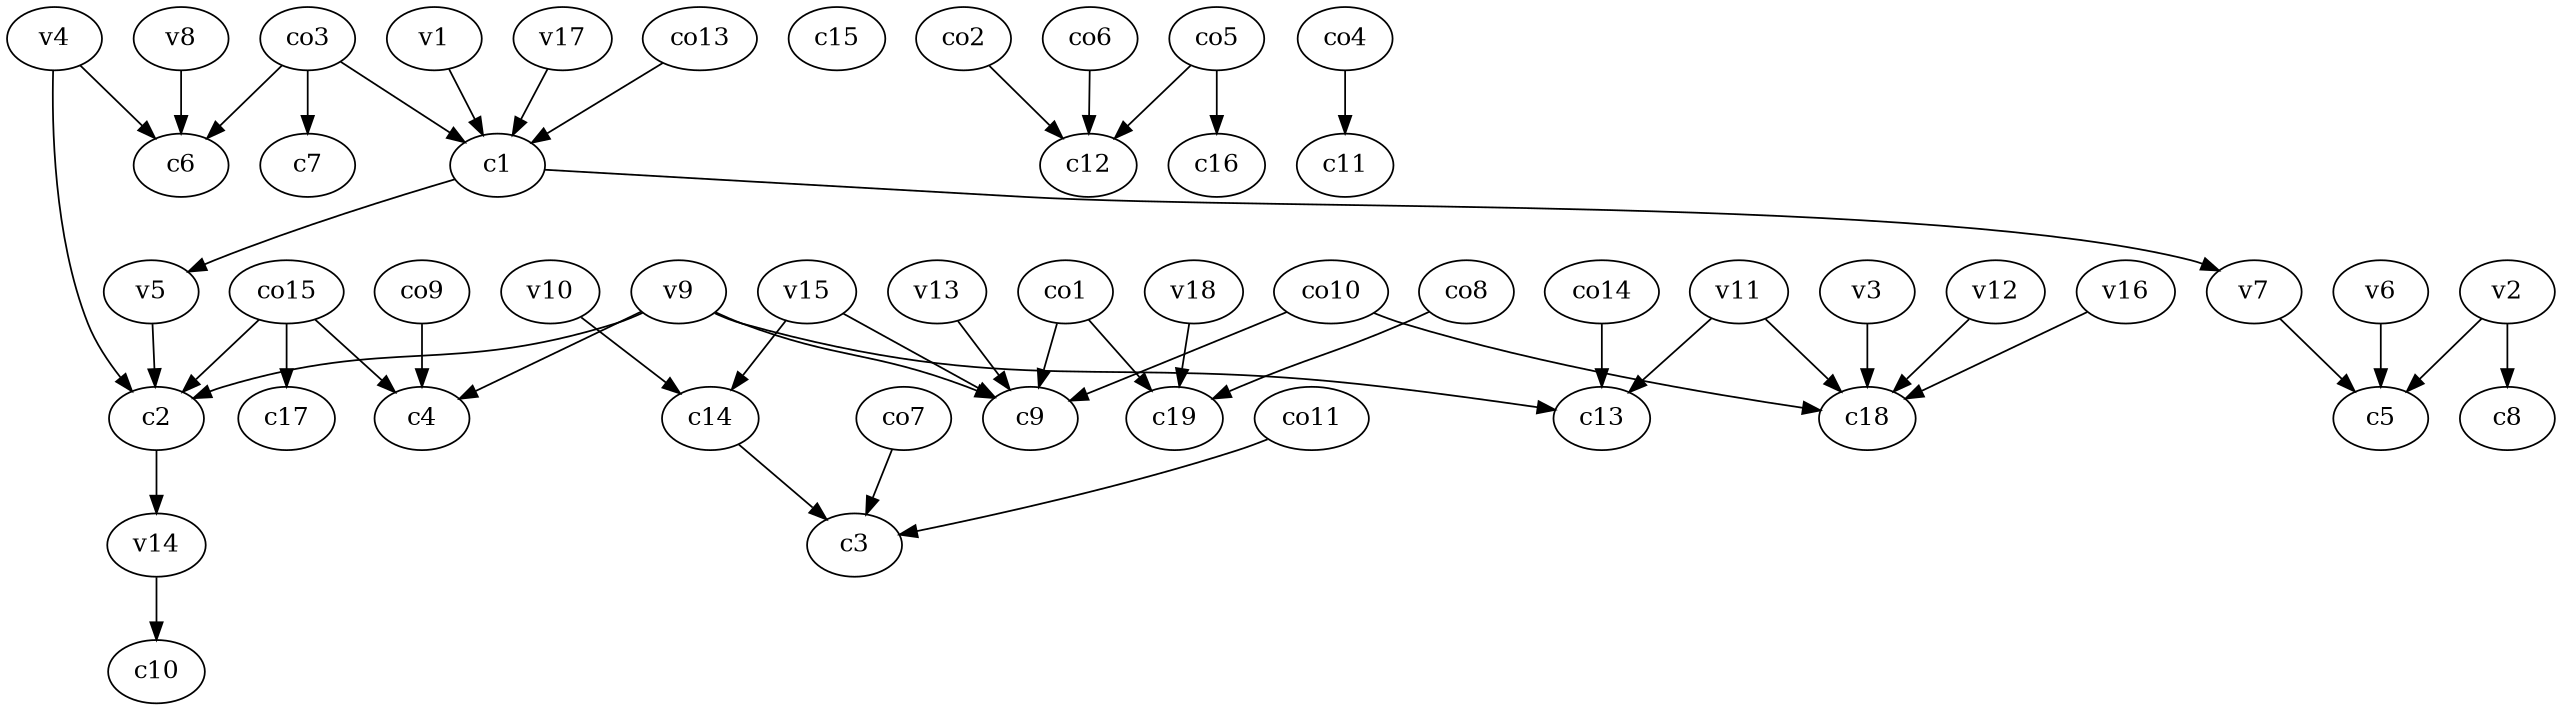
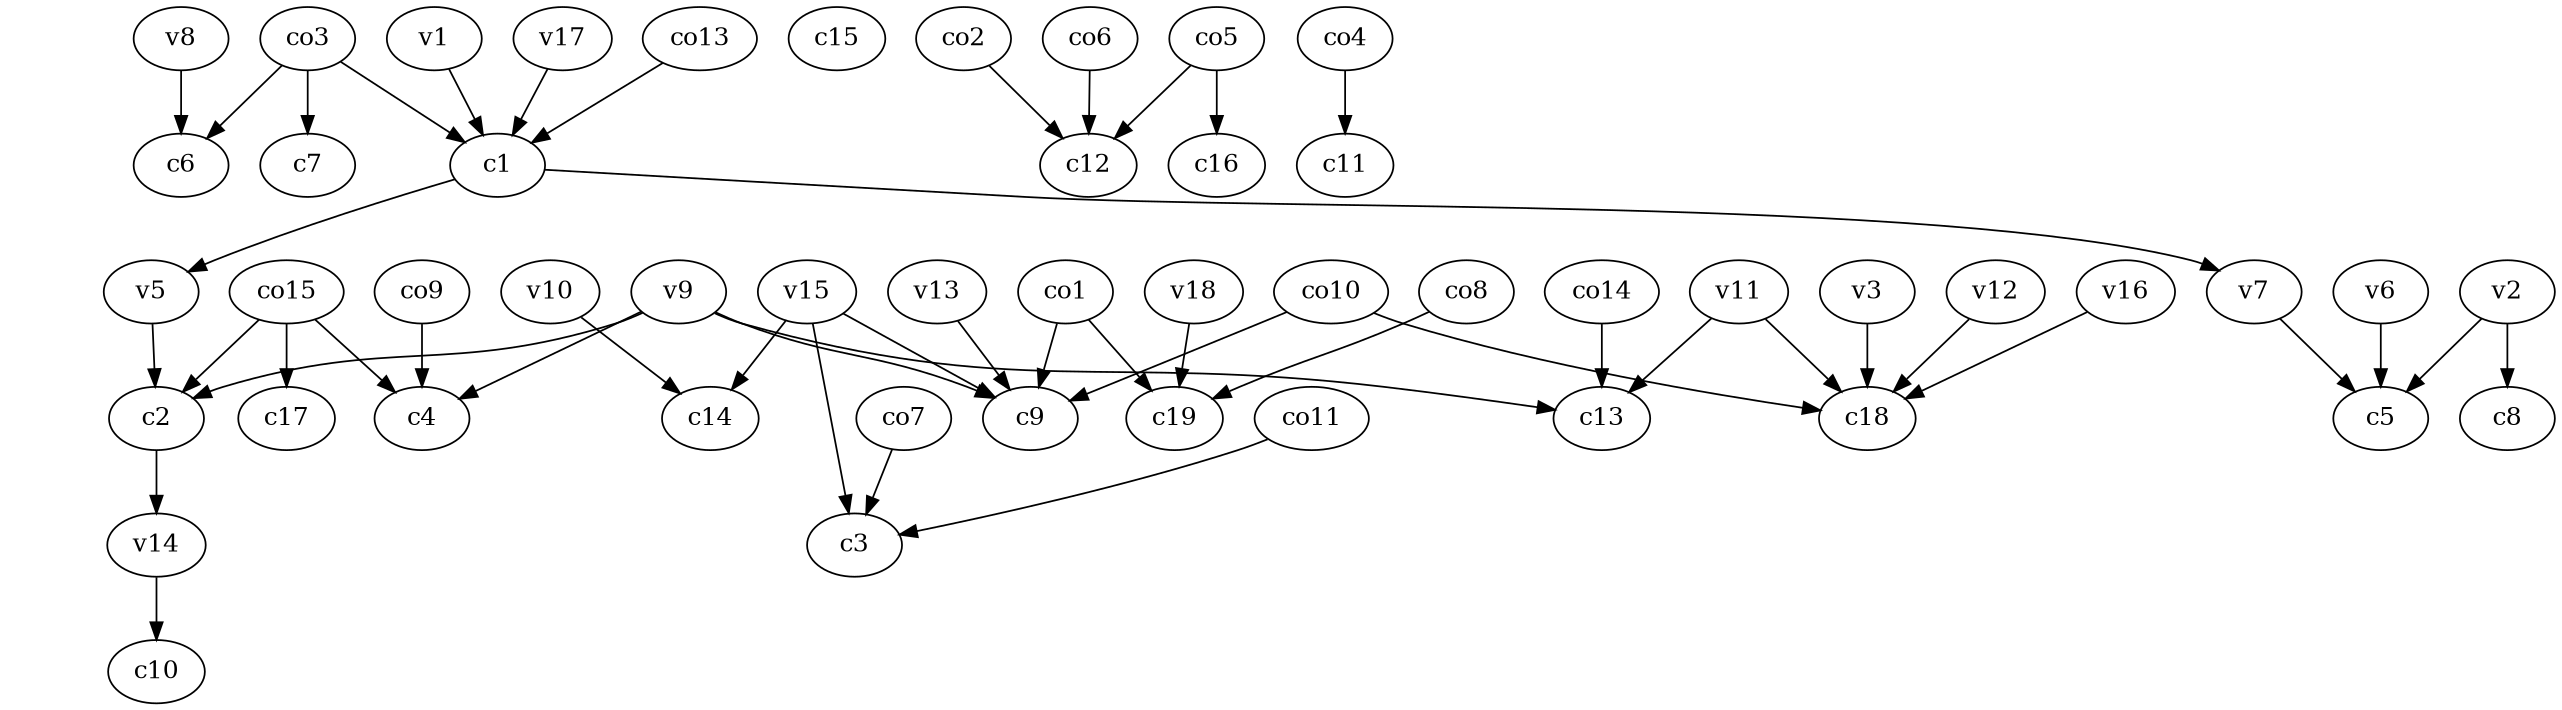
(55, 39) -> none
(776, 476) -> (829, 409)
